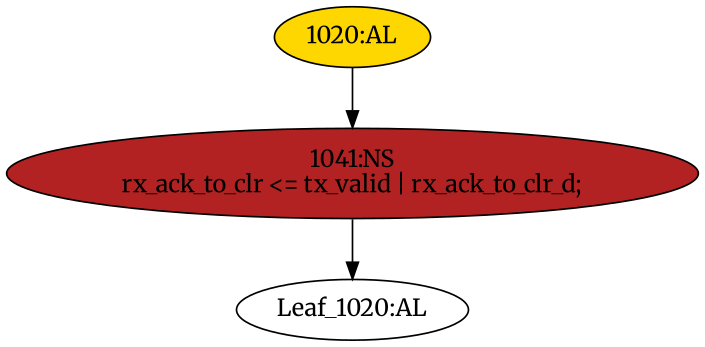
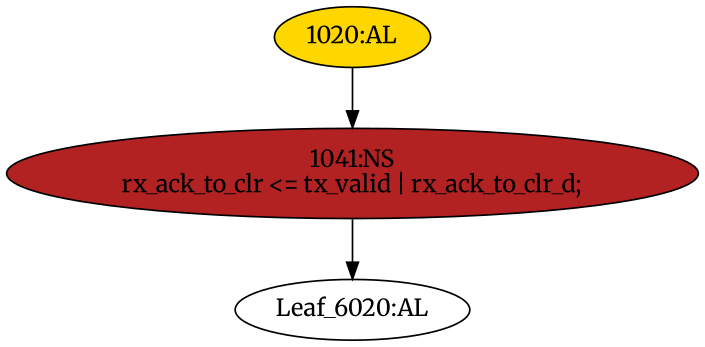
(352, 310) -> (352, 310)
